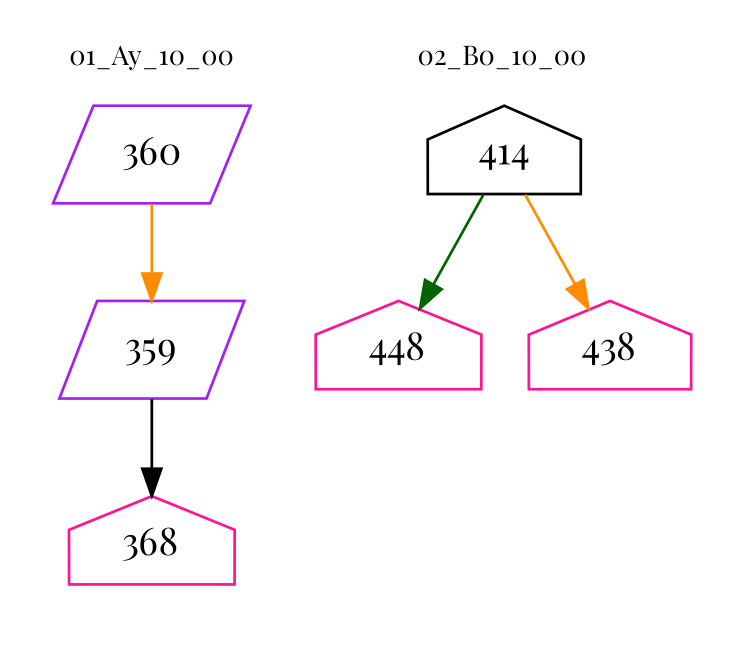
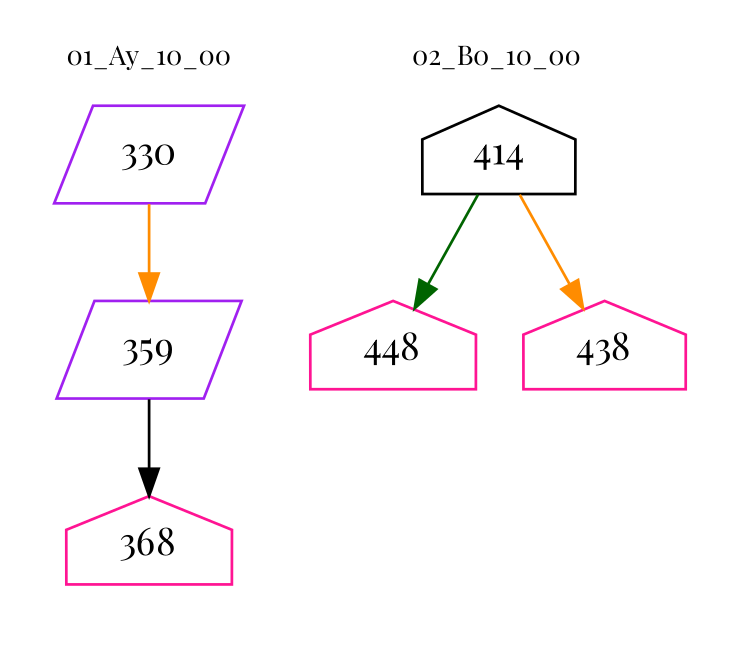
(152, 155) -> (149, 155)
